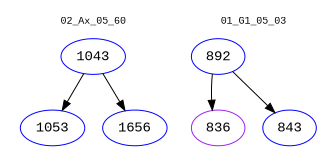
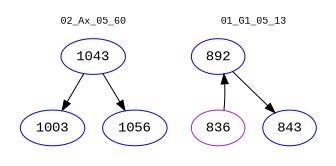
(254, 21) -> (254, 21)
(212, 87) -> (225, 97)
(53, 128) -> (53, 128)
(135, 128) -> (135, 128)
